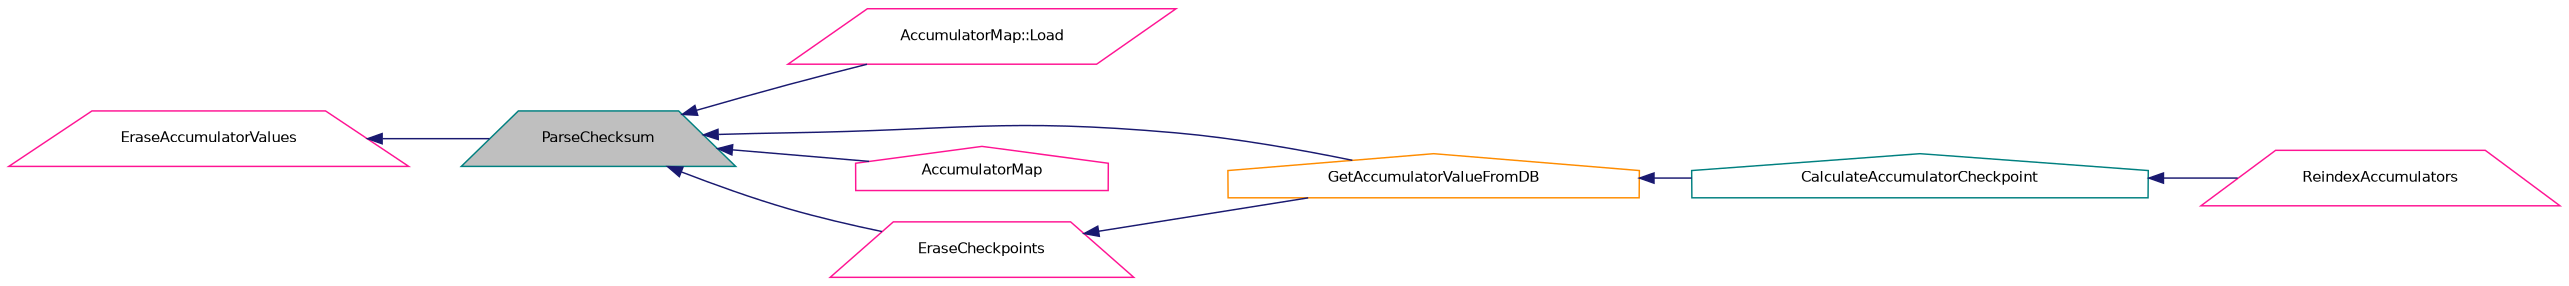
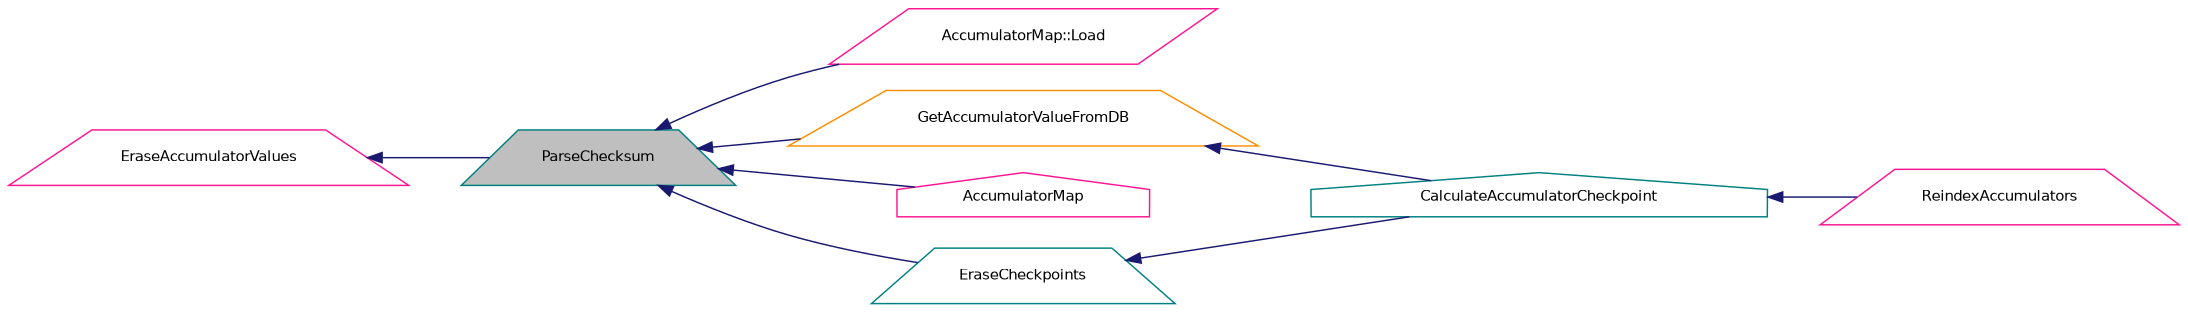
(1434, 178) -> (1023, 118)
(1203, 215) -> (1275, 237)
(982, 250) -> (1023, 276)
